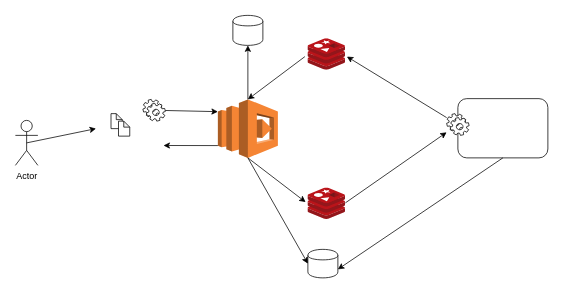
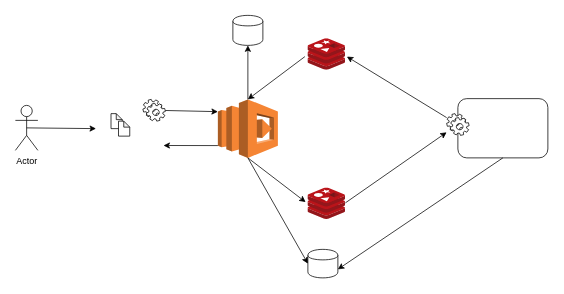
(27, 143) -> (27, 128)
